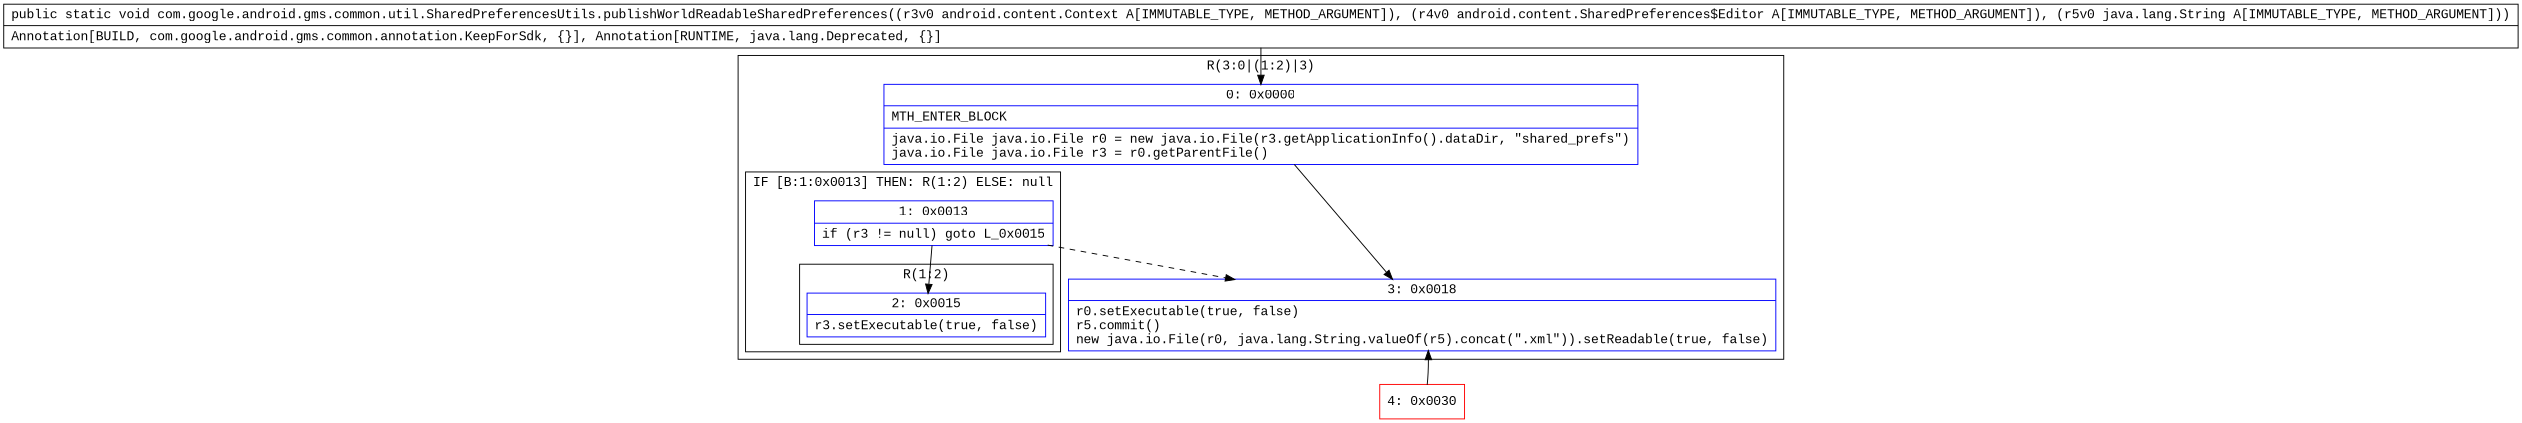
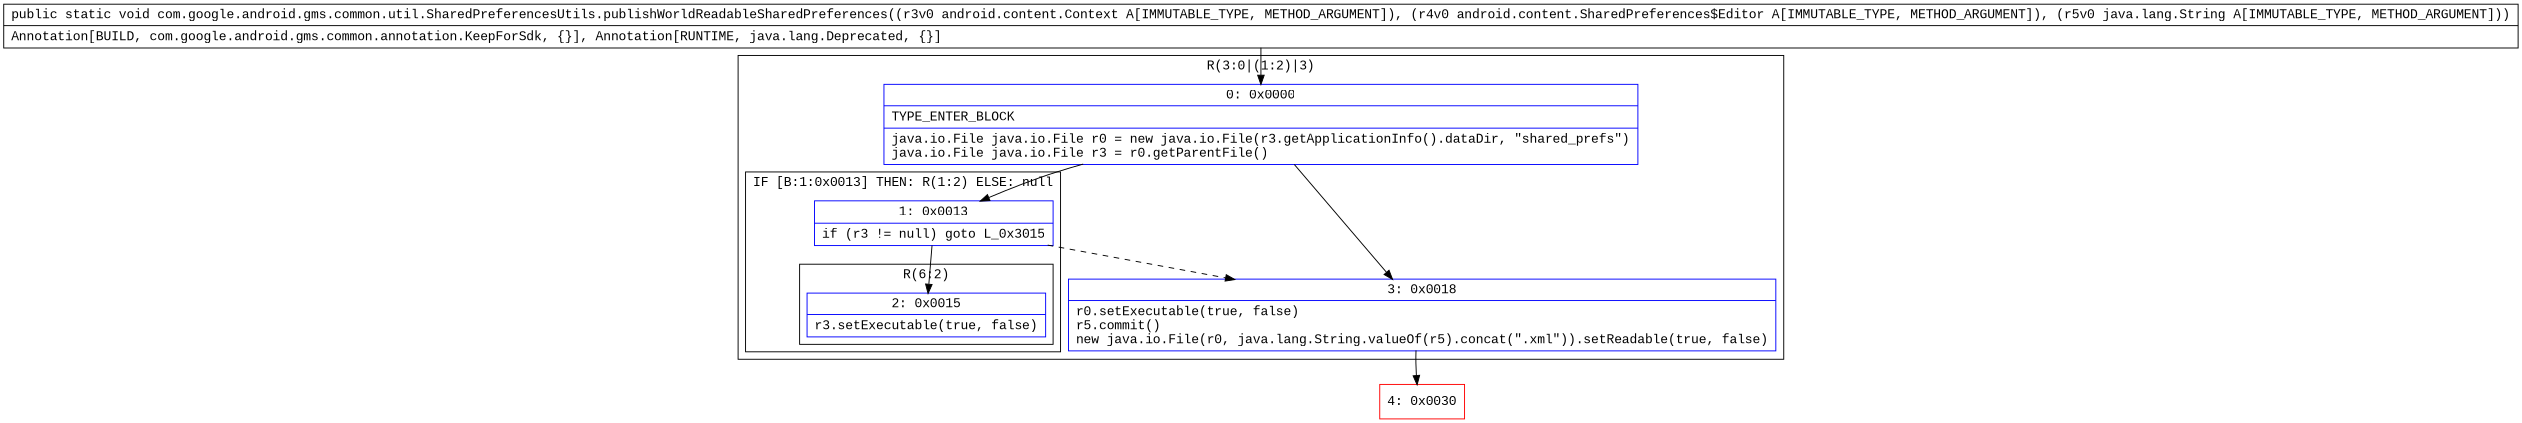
(949, 116) -> (953, 116)
none -> (1036, 179)
(934, 234) -> (934, 234)
(926, 275) -> (926, 275)
(1428, 372) -> (1416, 365)
